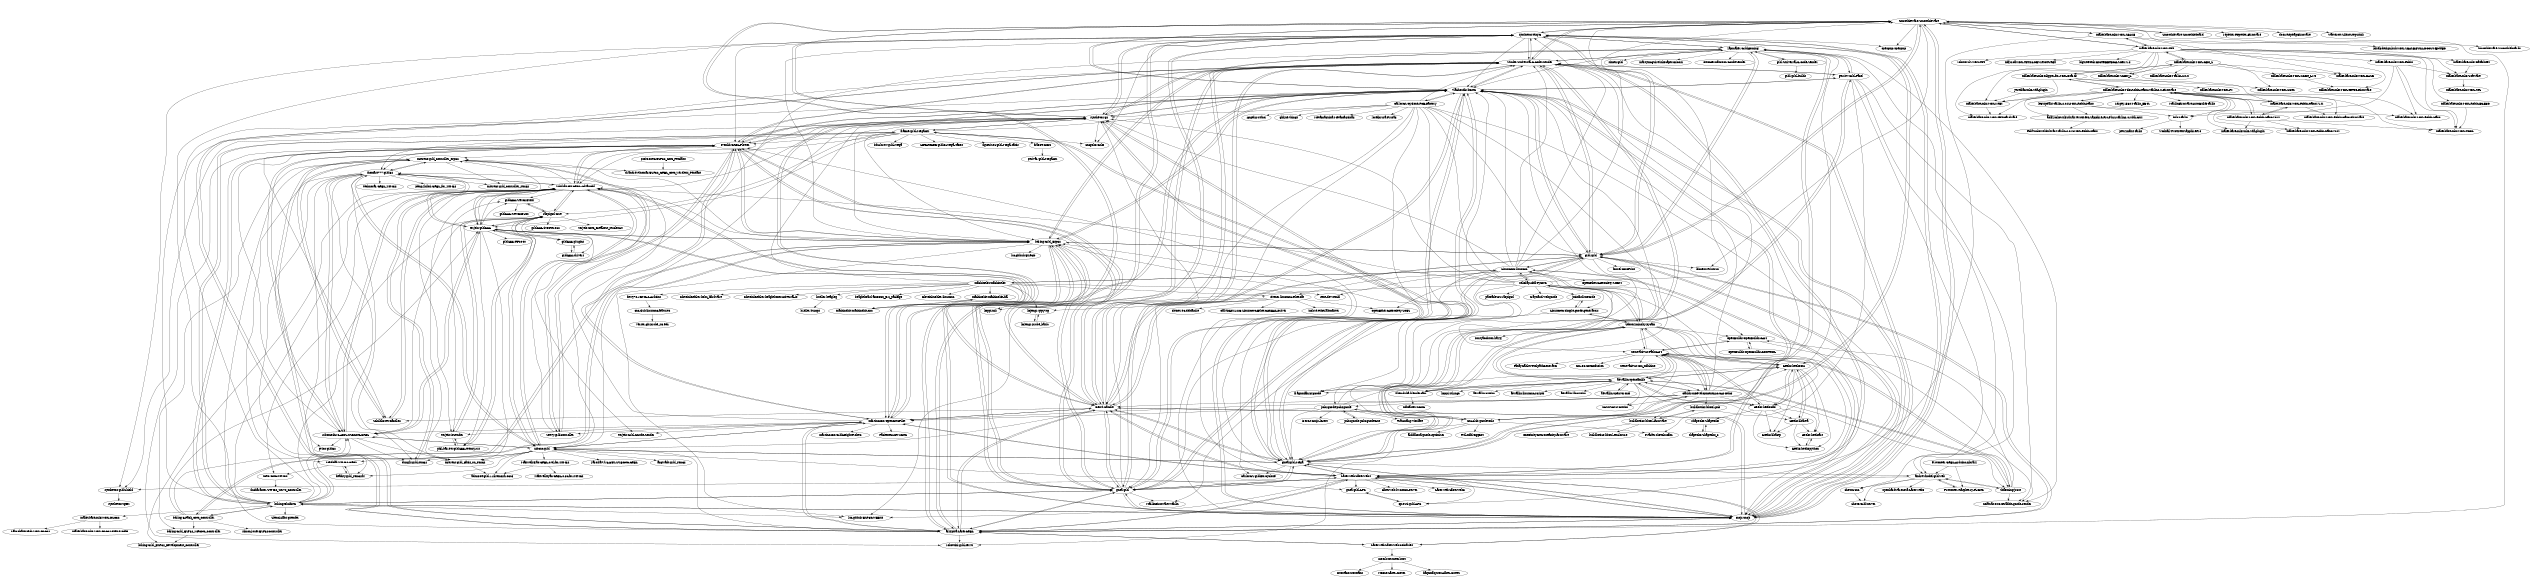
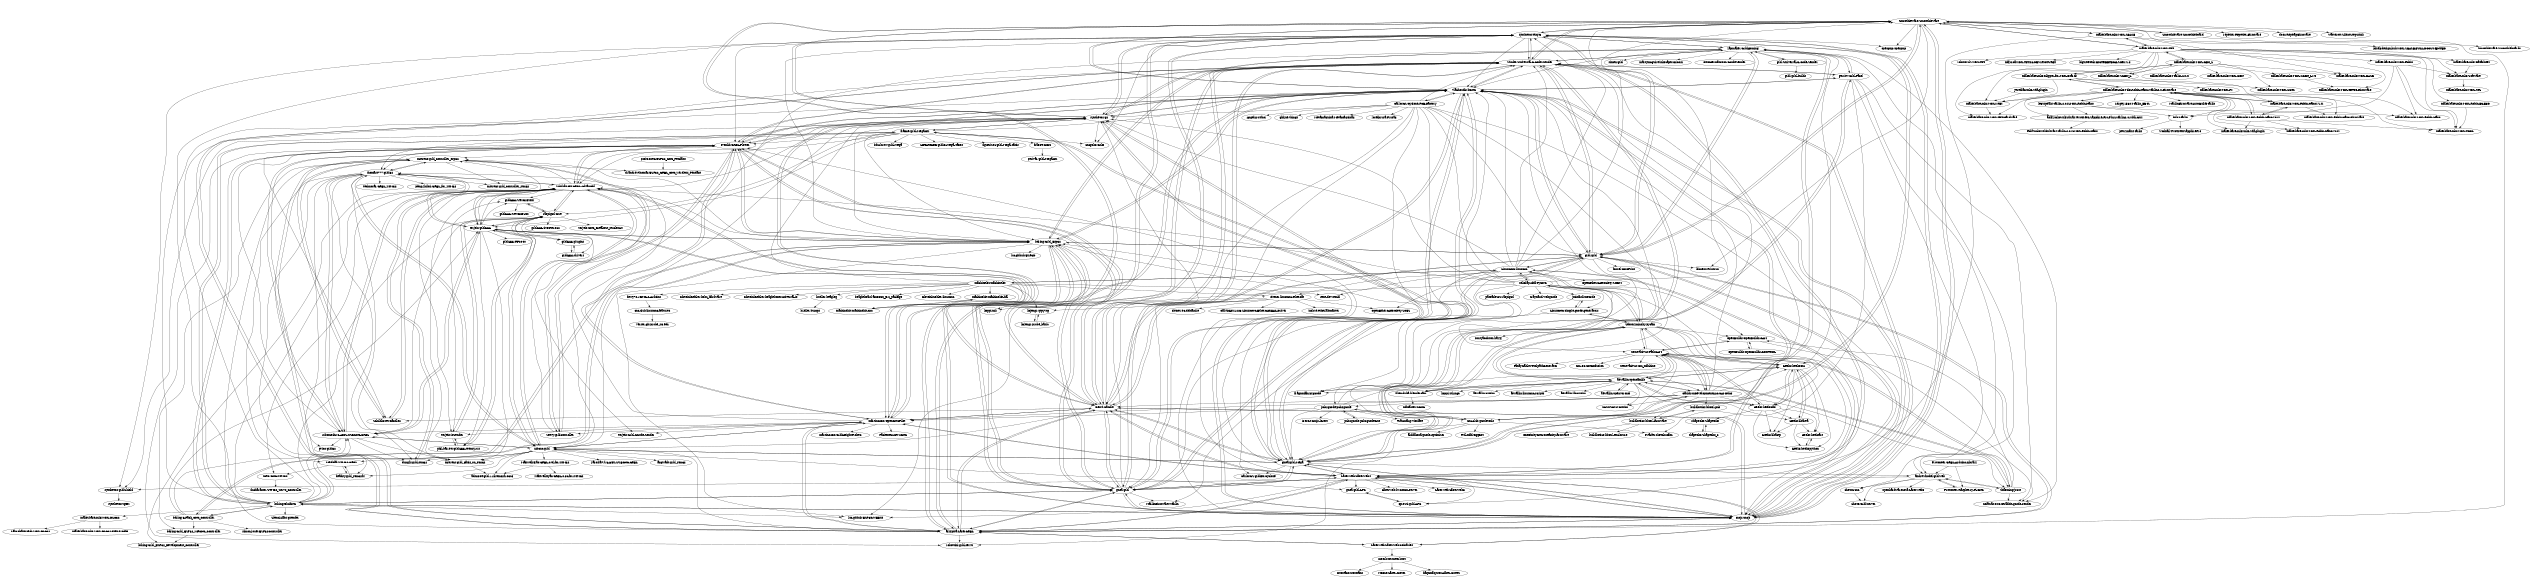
none -> (2225, 76)
